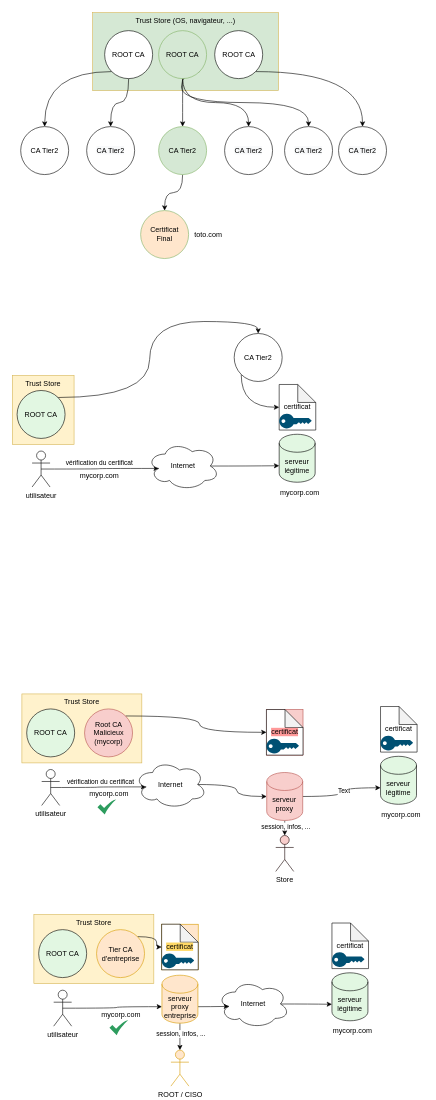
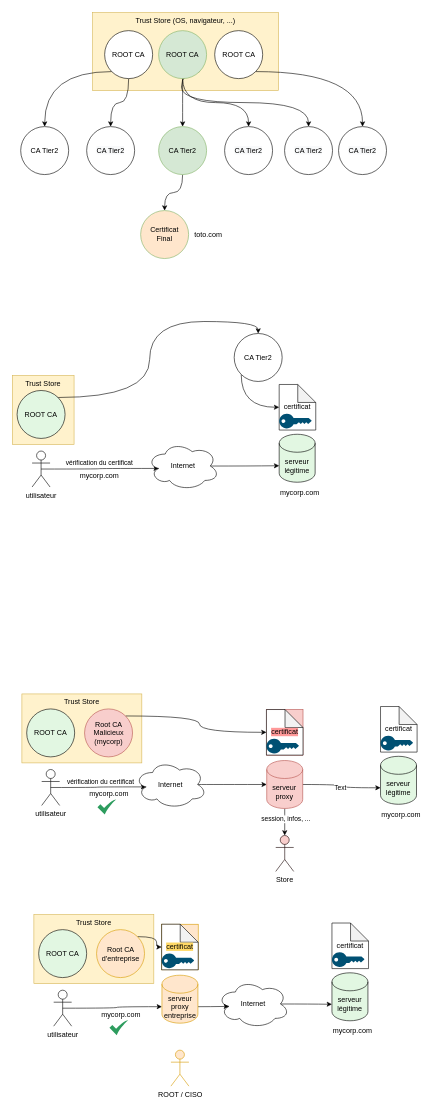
(186, 21) -> (186, 21)
(285, 797) -> (285, 785)
(121, 954) -> (121, 954)
(180, 1037) -> none
